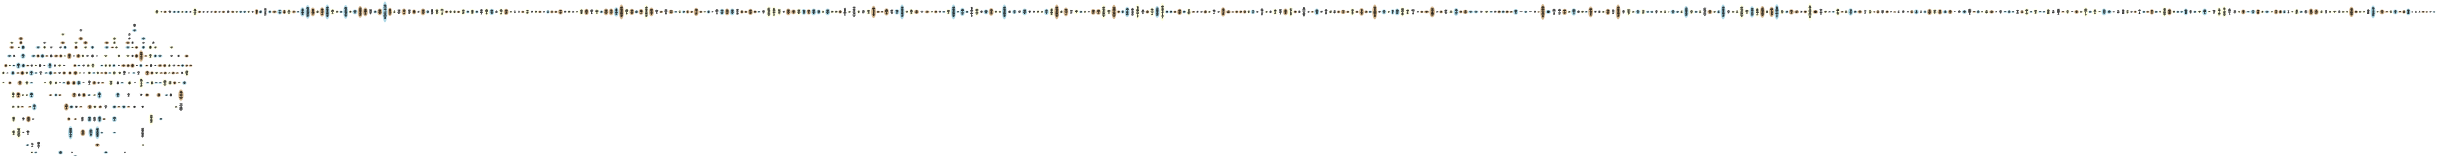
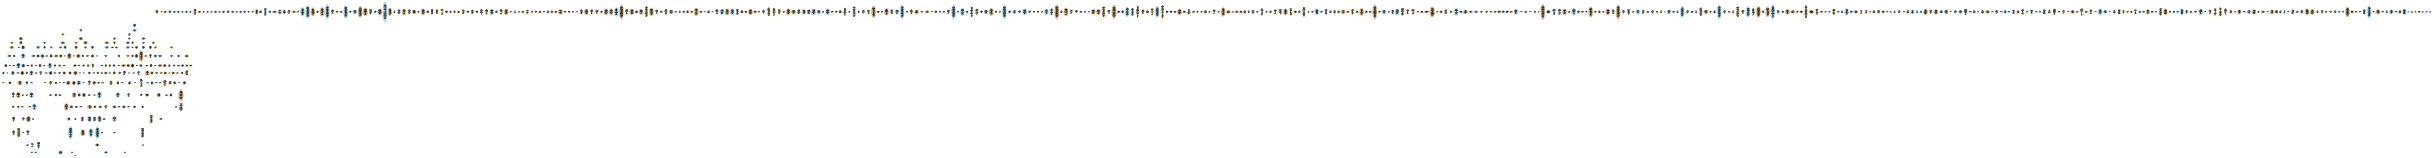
(1648, 12) -> none
